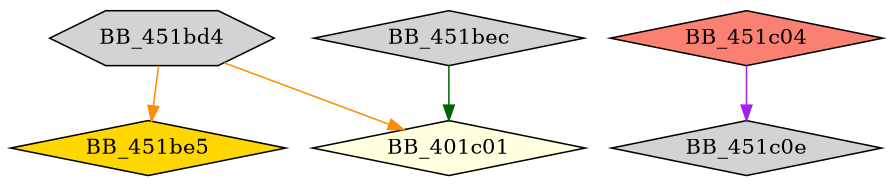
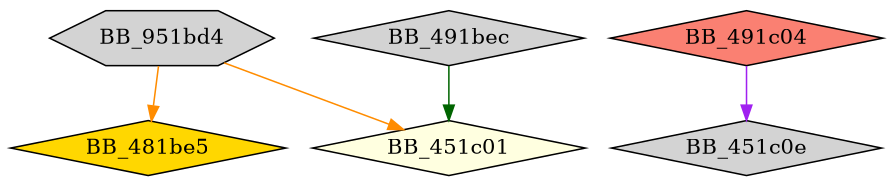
(162, 38) -> (162, 38)
(449, 38) -> (449, 38)
(747, 38) -> (747, 38)
(148, 148) -> (148, 148)
(449, 148) -> (449, 148)
